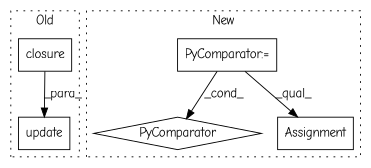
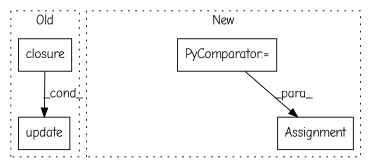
(63, 94) -> (63, 94)
(294, 94) -> (294, 94)
(178, 133) -> none
